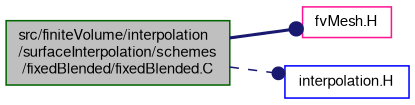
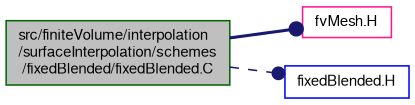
(347, 82) -> (347, 82)
